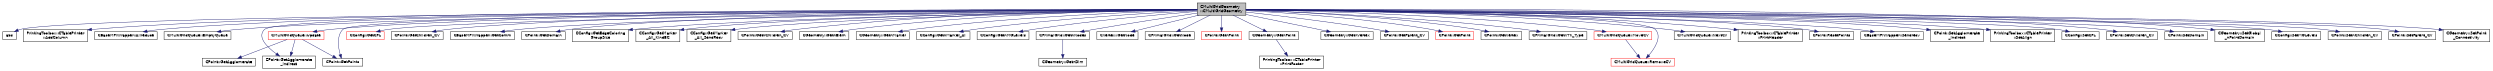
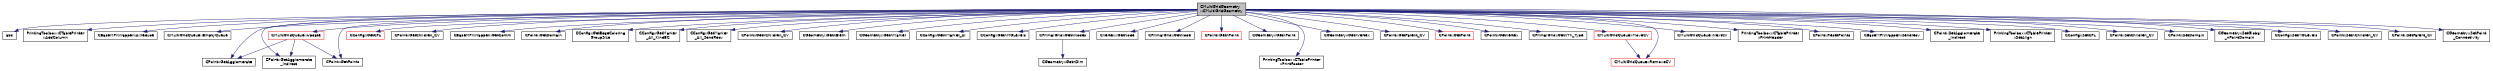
none -> (710, 12)
(1281, 46) -> (1281, 19)
